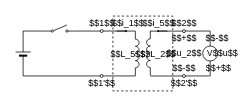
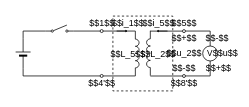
(185, 24) -> (185, 24)
(102, 84) -> (102, 84)
(185, 84) -> (185, 84)
